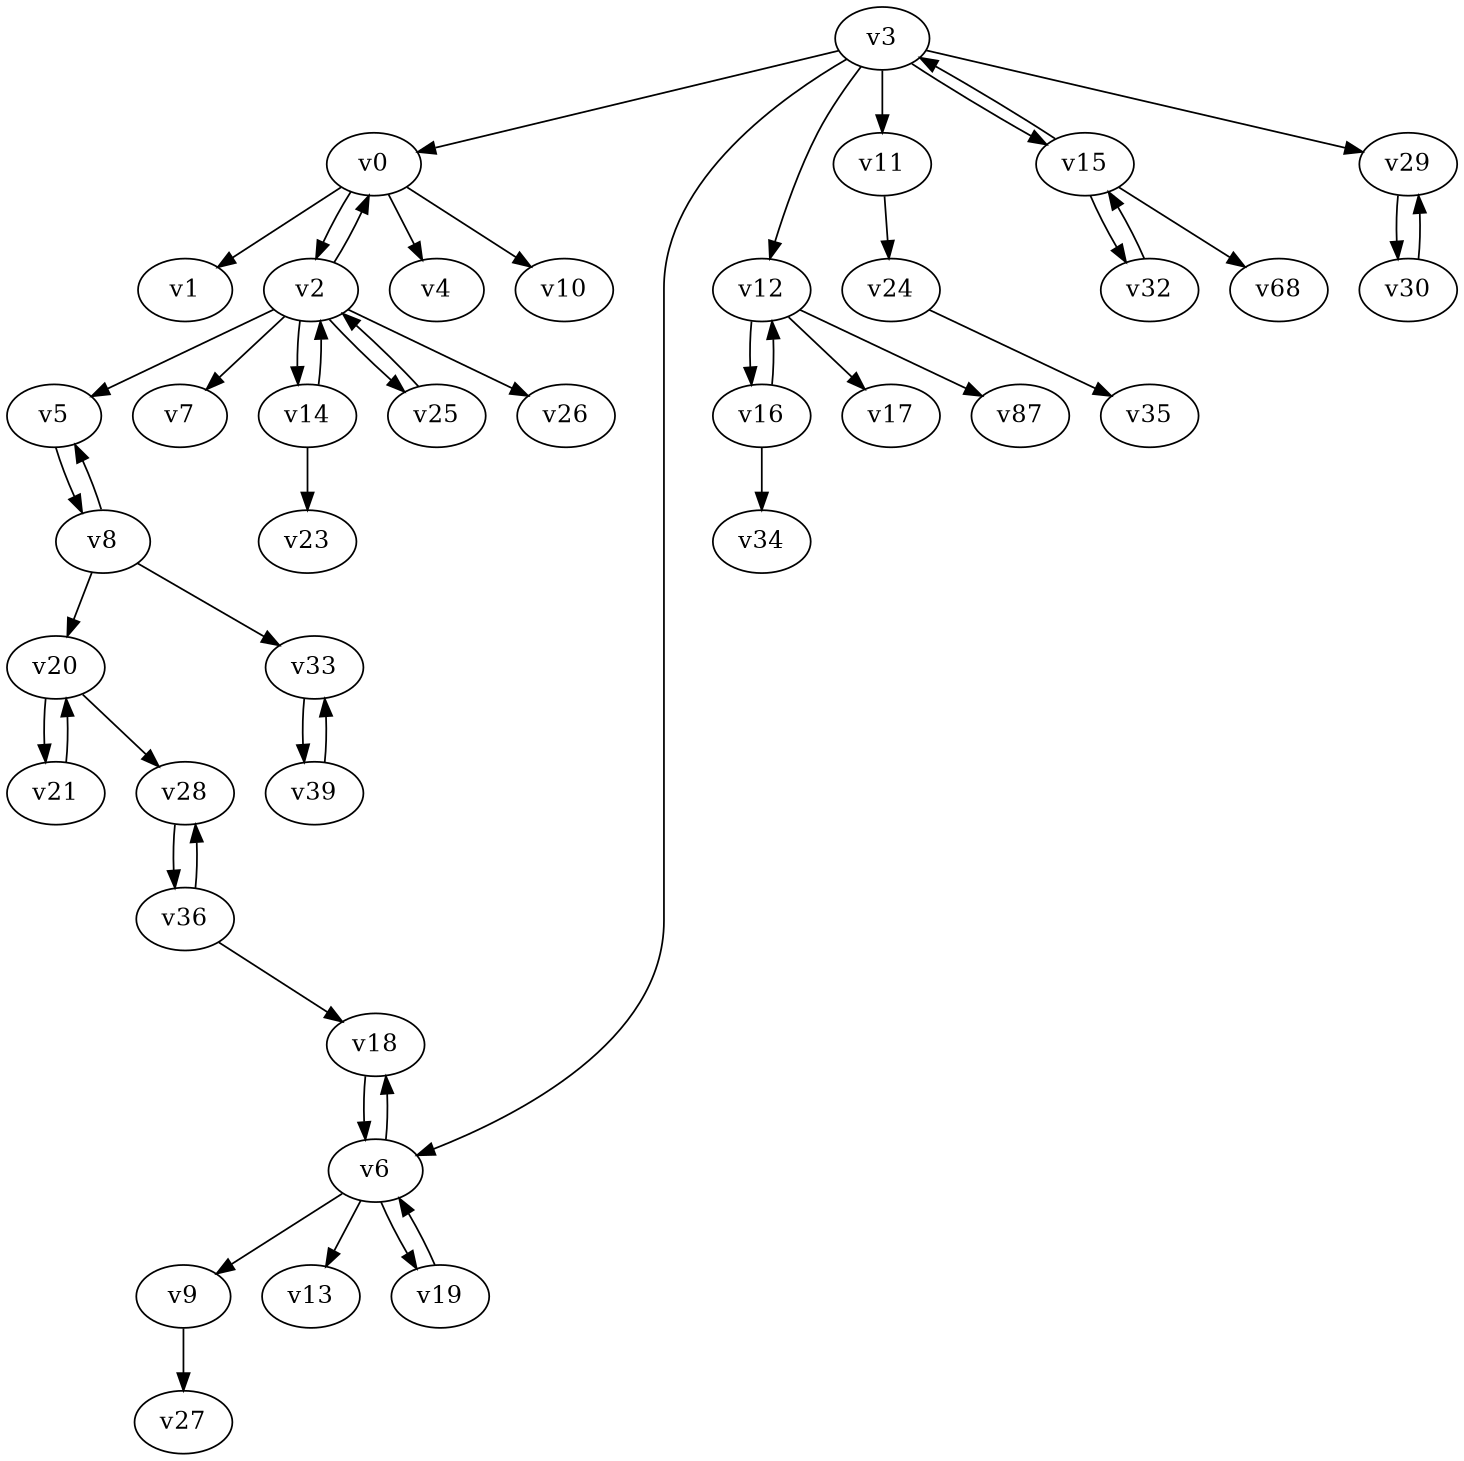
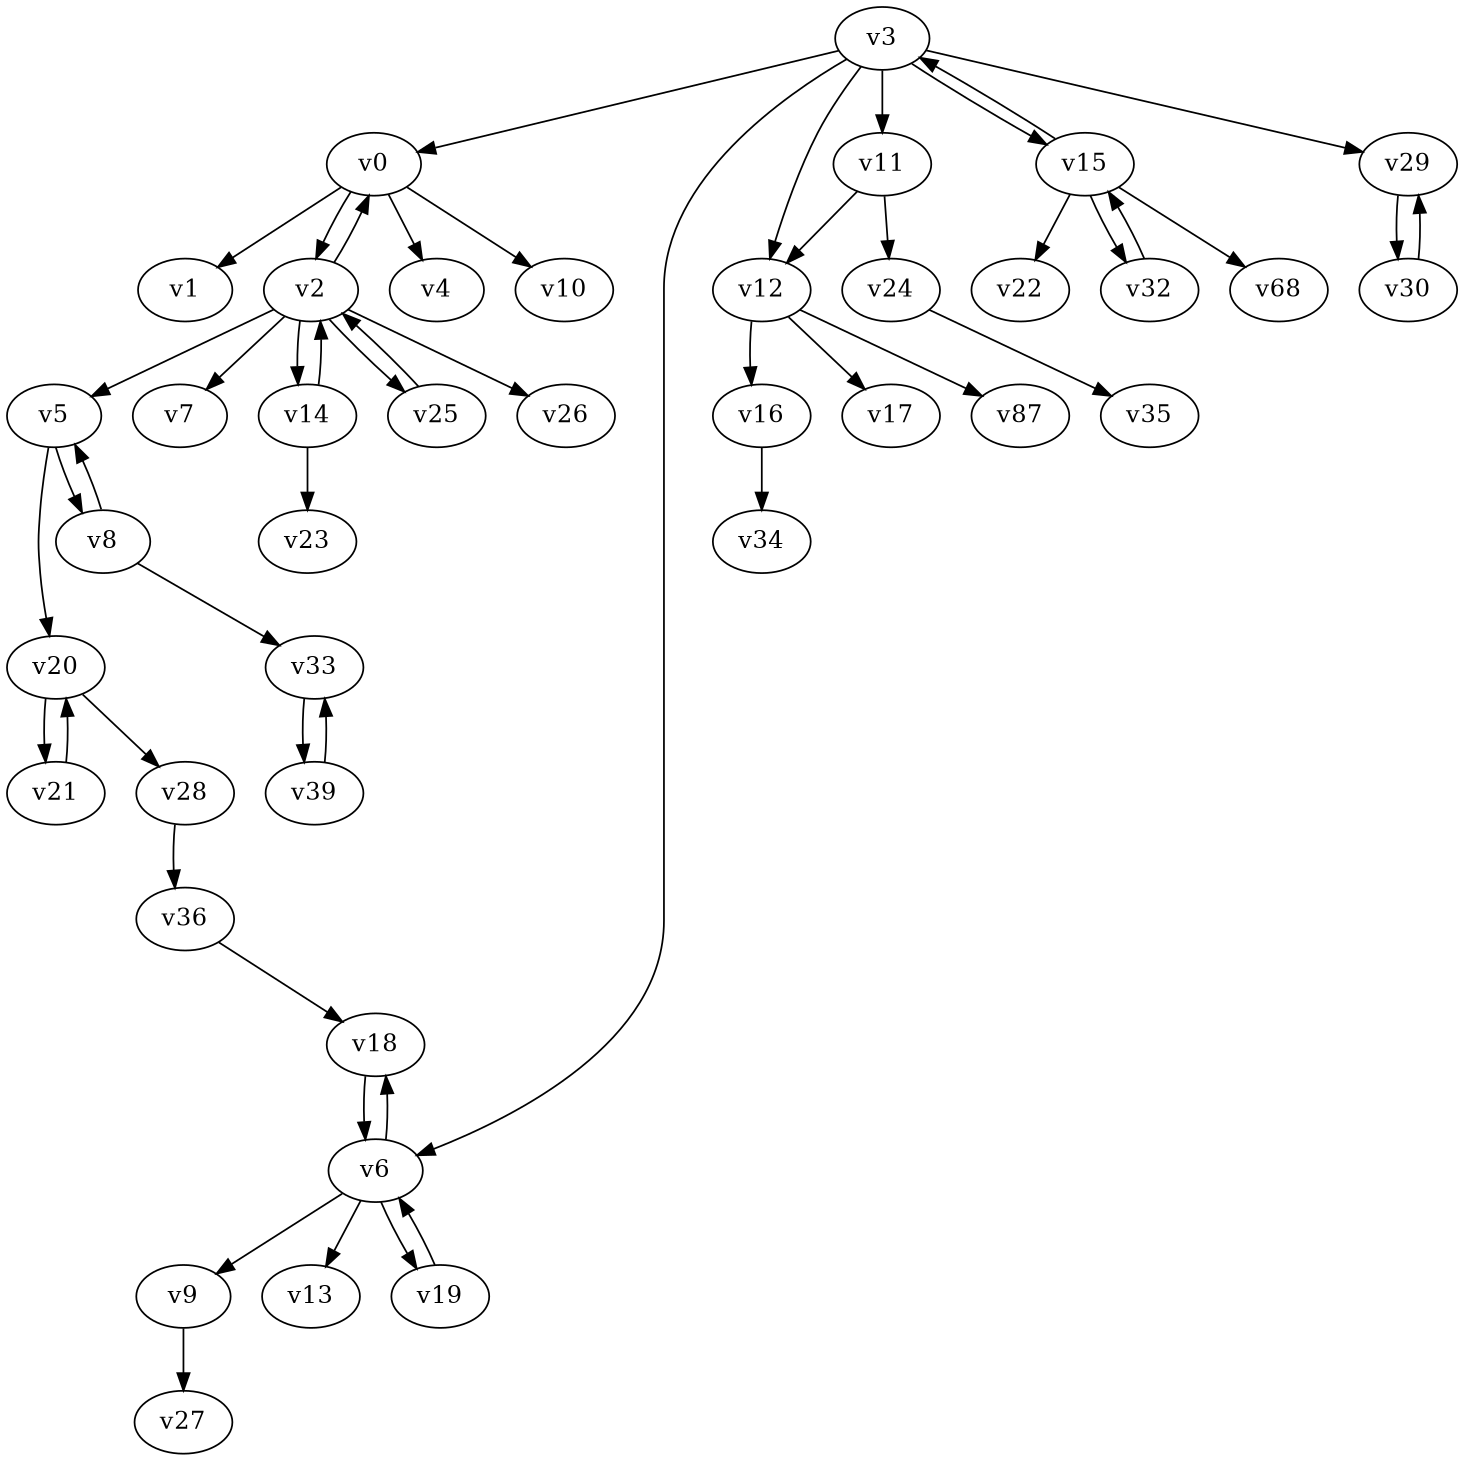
none -> (1020, 290)
(773, 362) -> (828, 221)
(83, 596) -> (39, 533)
(197, 865) -> none
